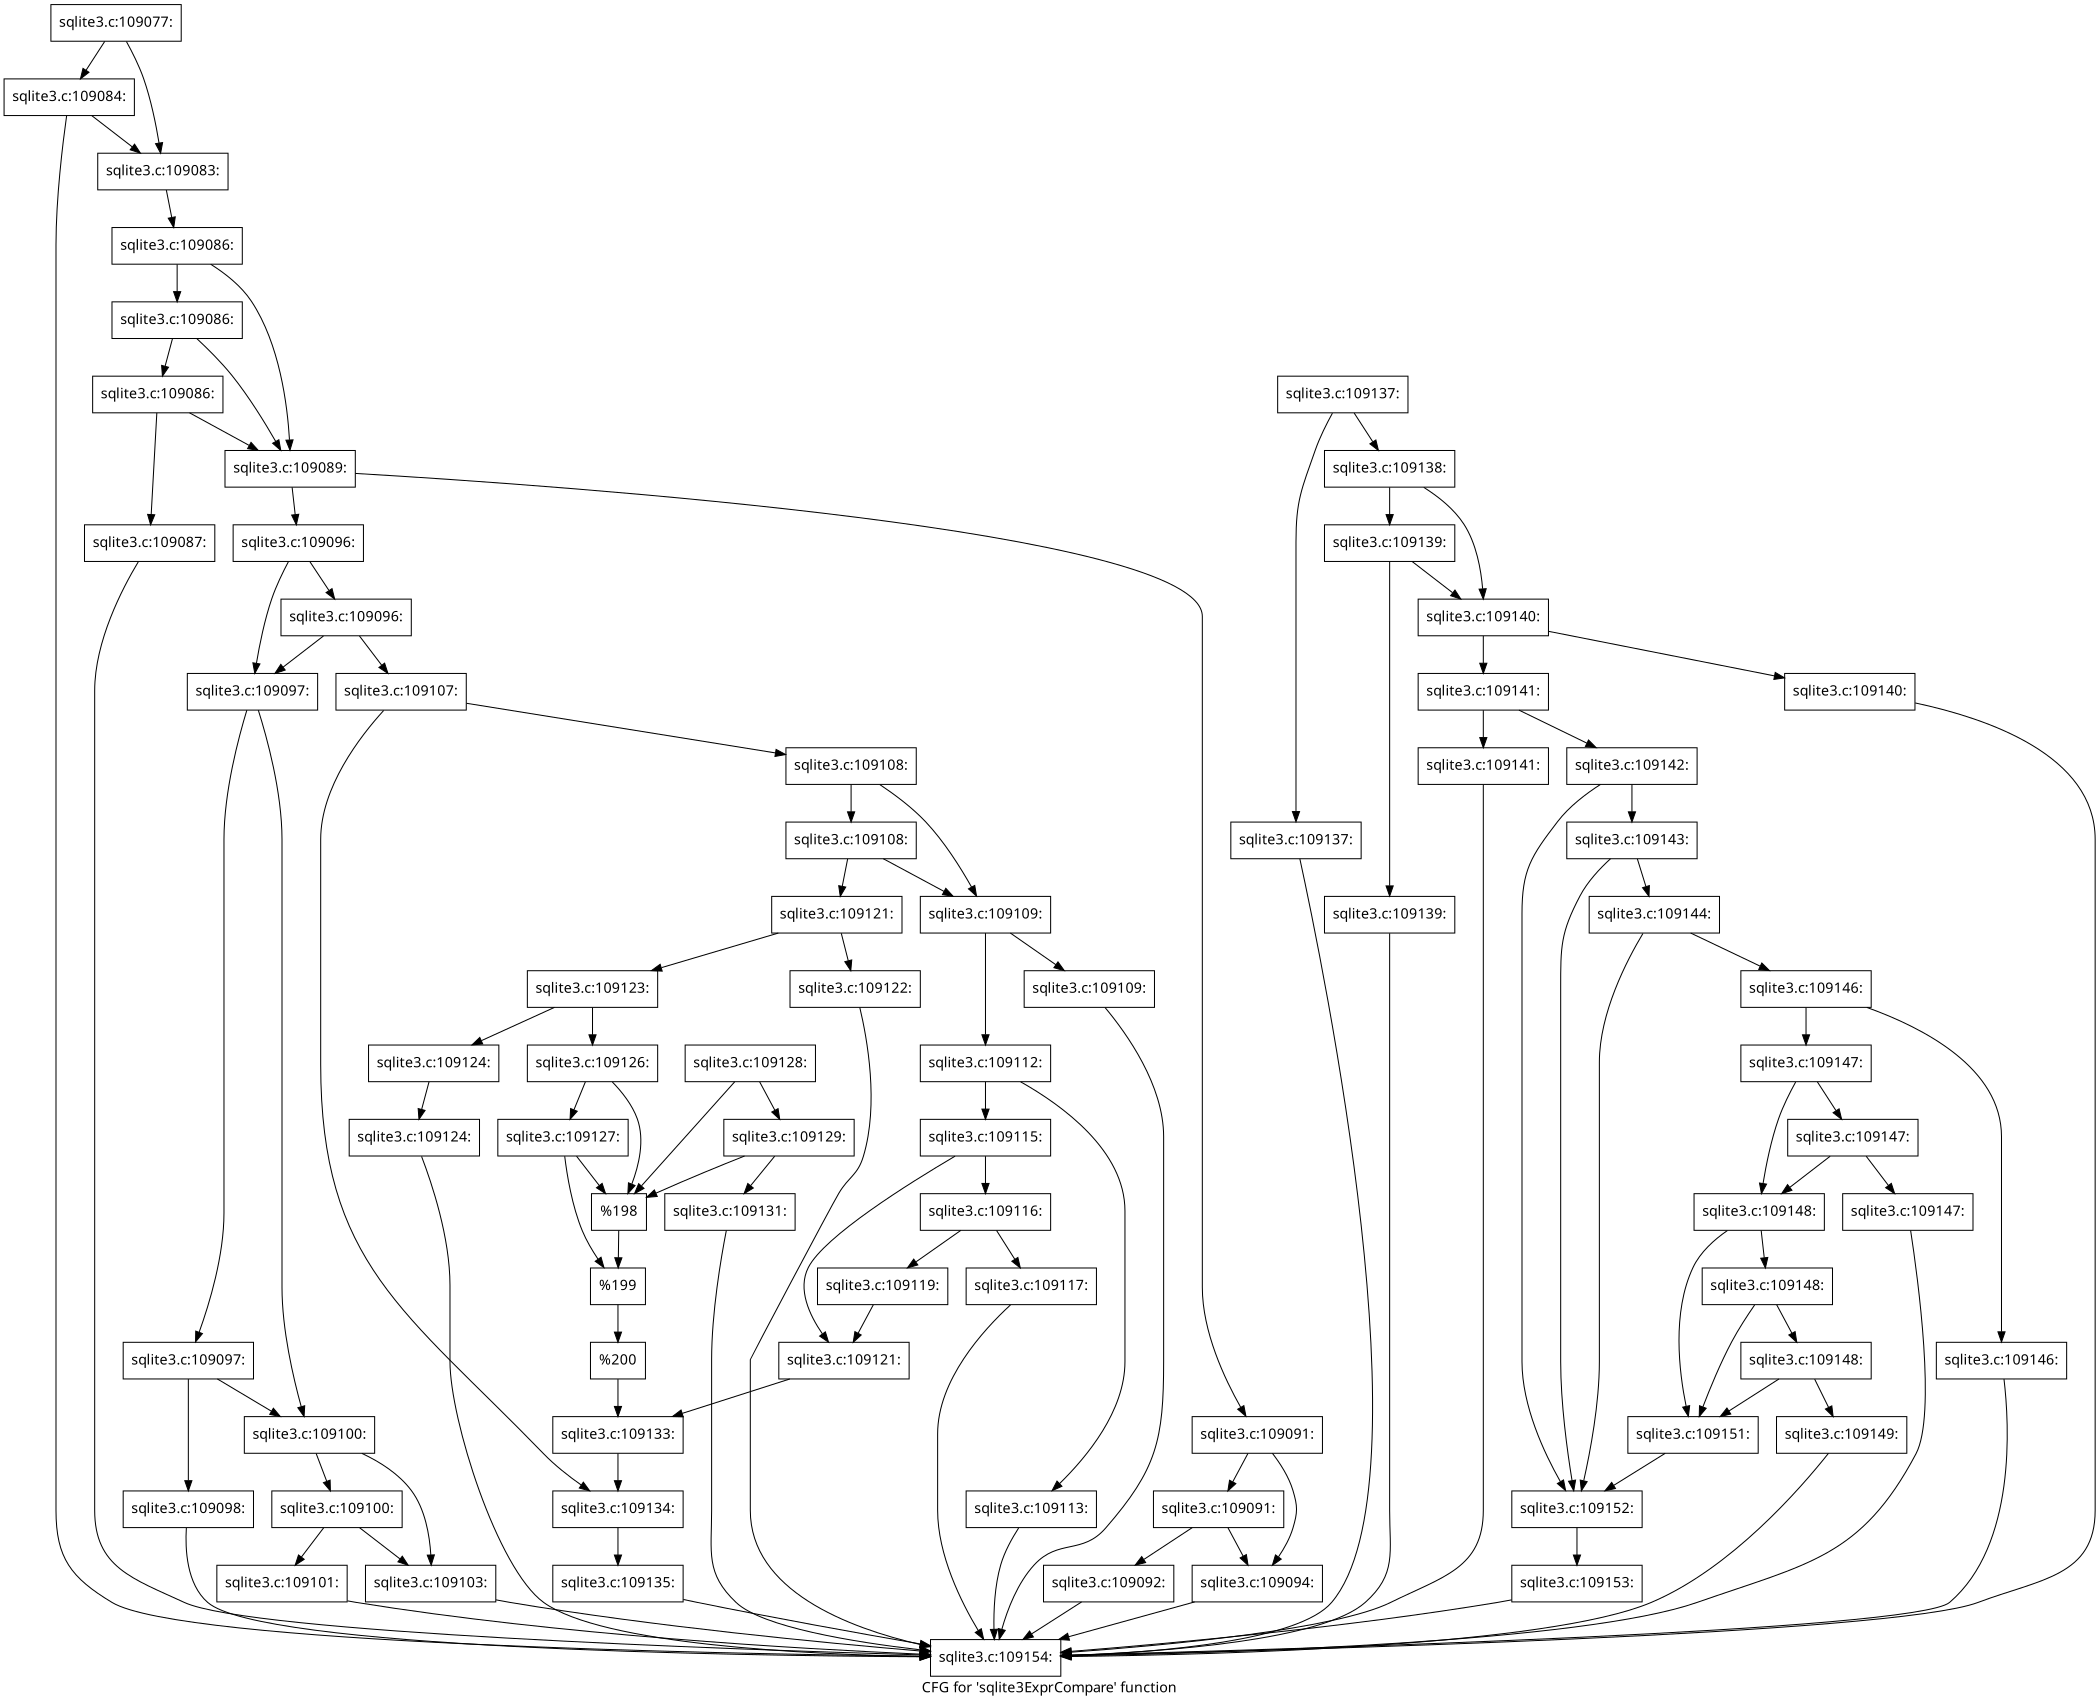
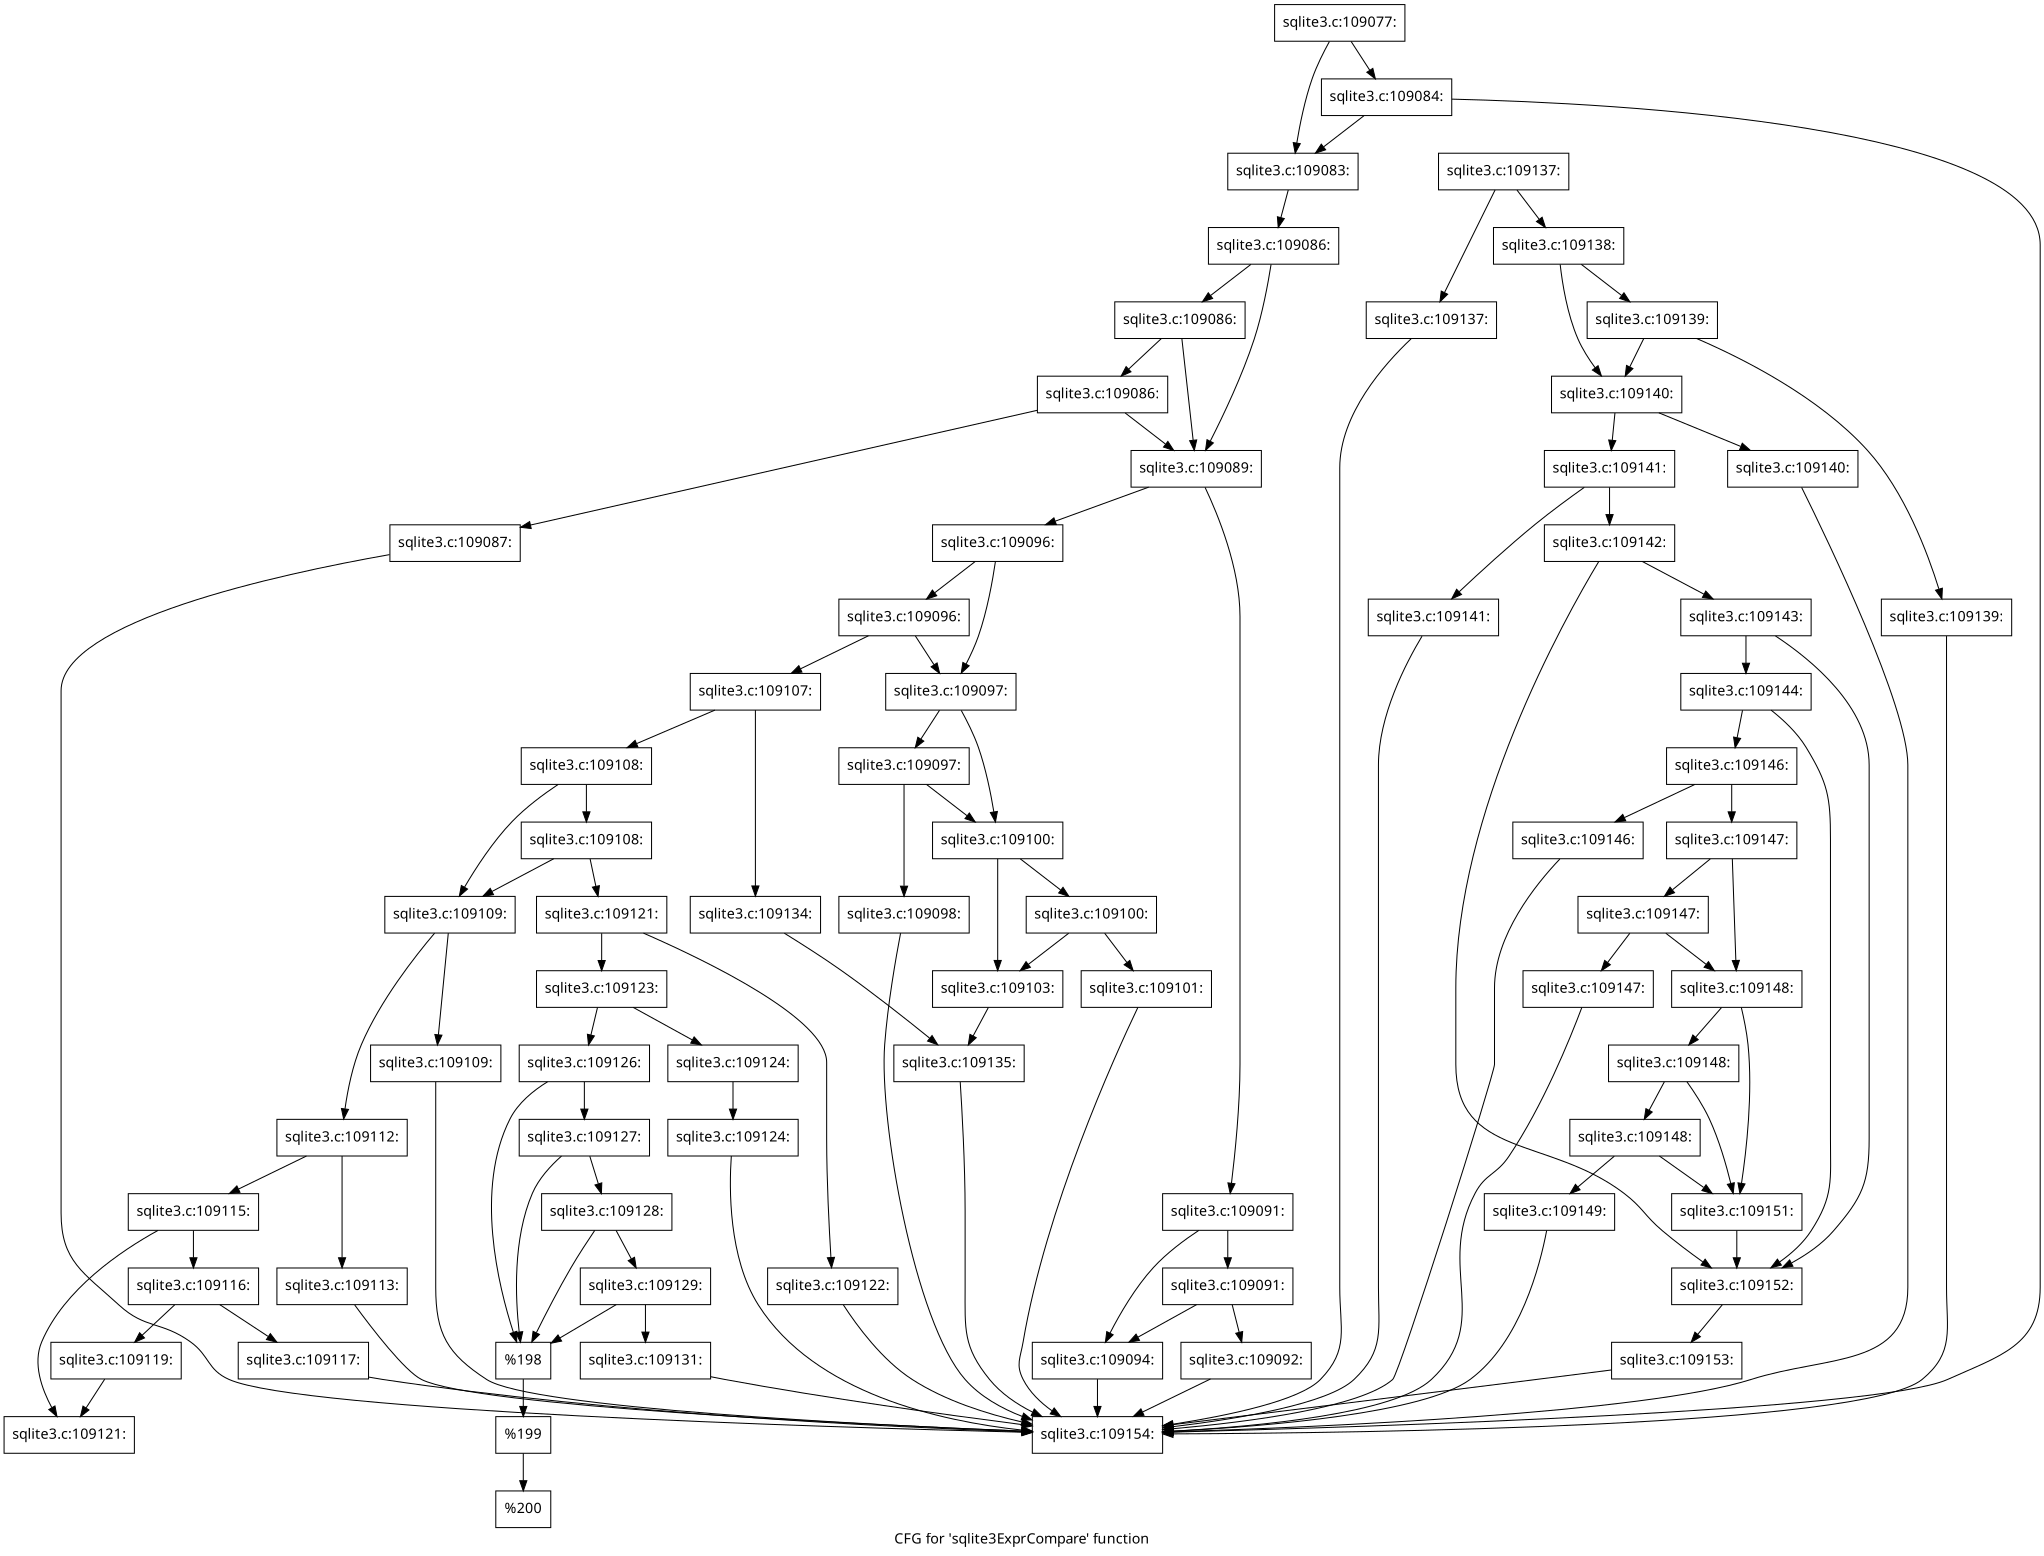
(575, 1210) -> (594, 1170)
(618, 1435) -> none
(707, 1630) -> (981, 1022)
